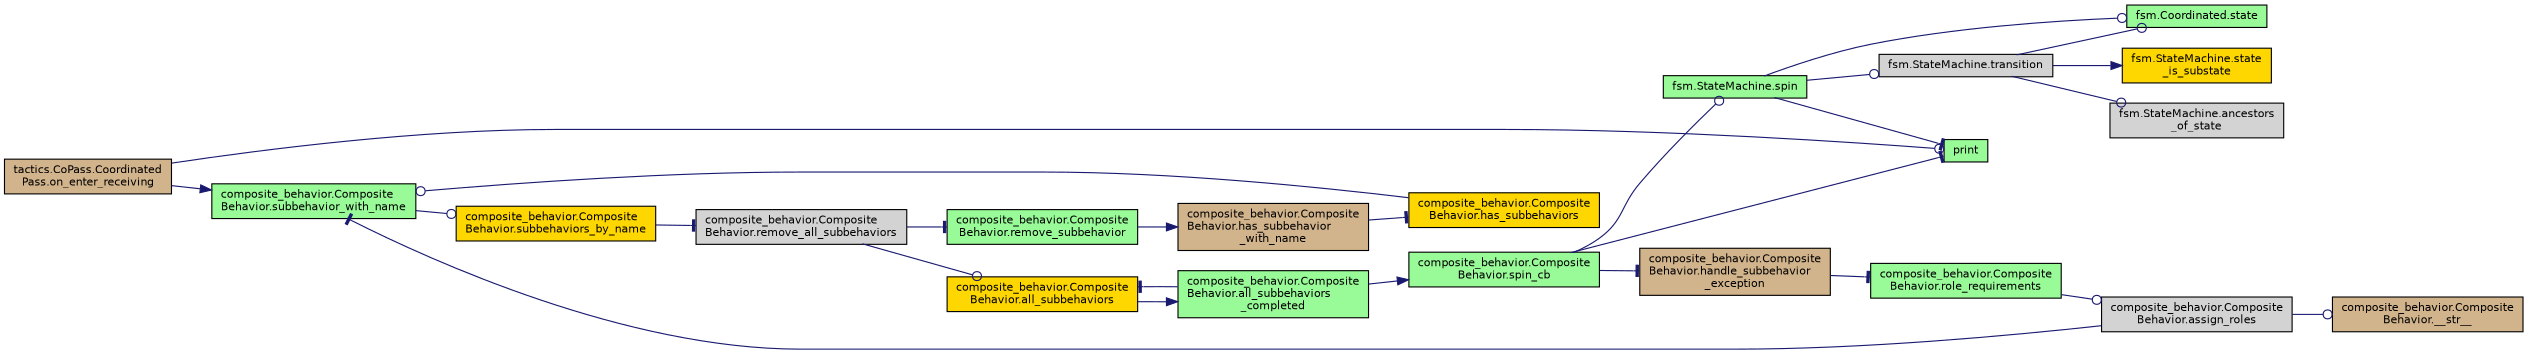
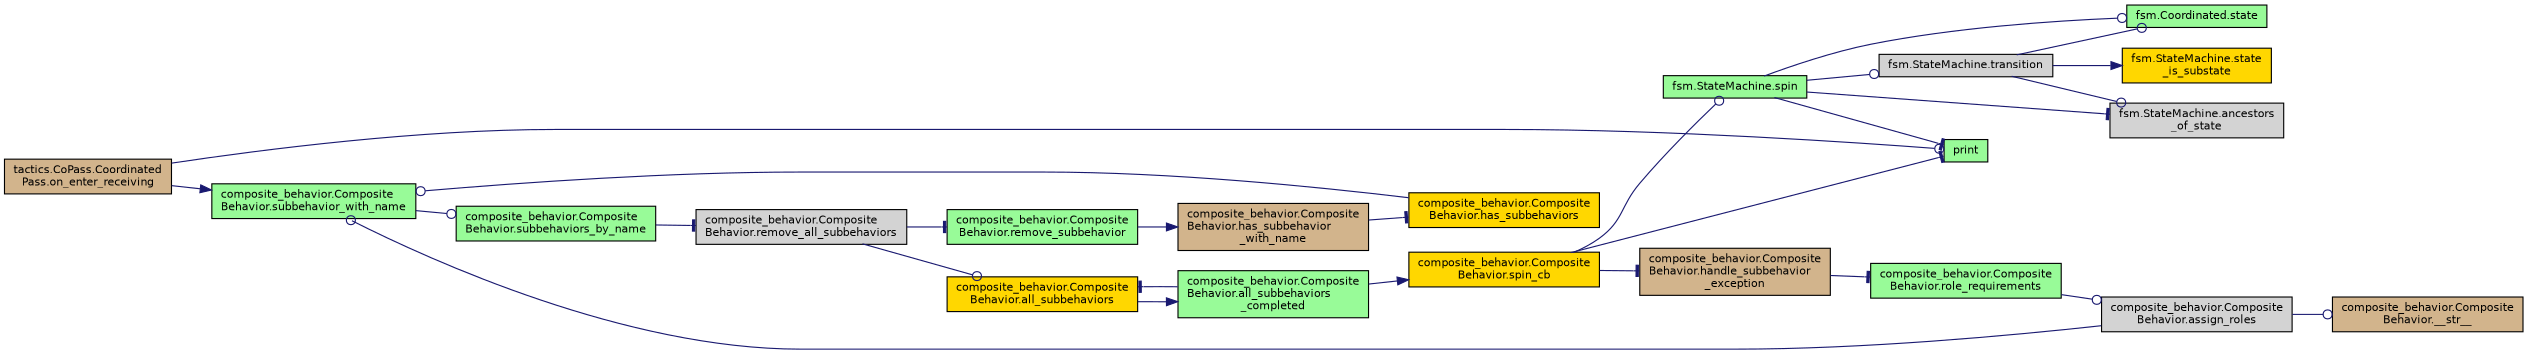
none -> (1956, 103)
(556, 224) -> (556, 224)
(1504, 270) -> (1504, 270)
(1216, 349) -> (1216, 349)
